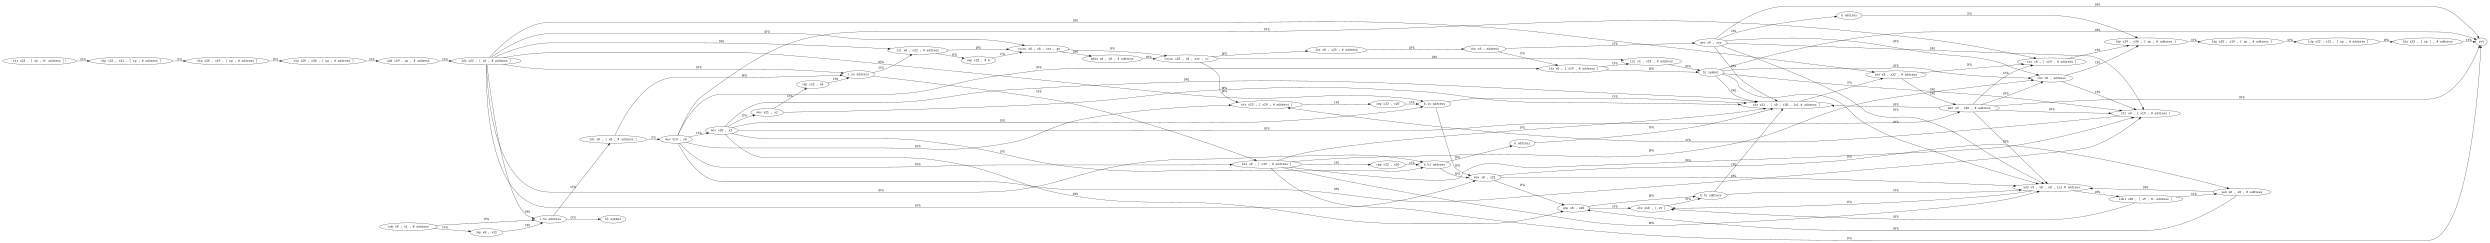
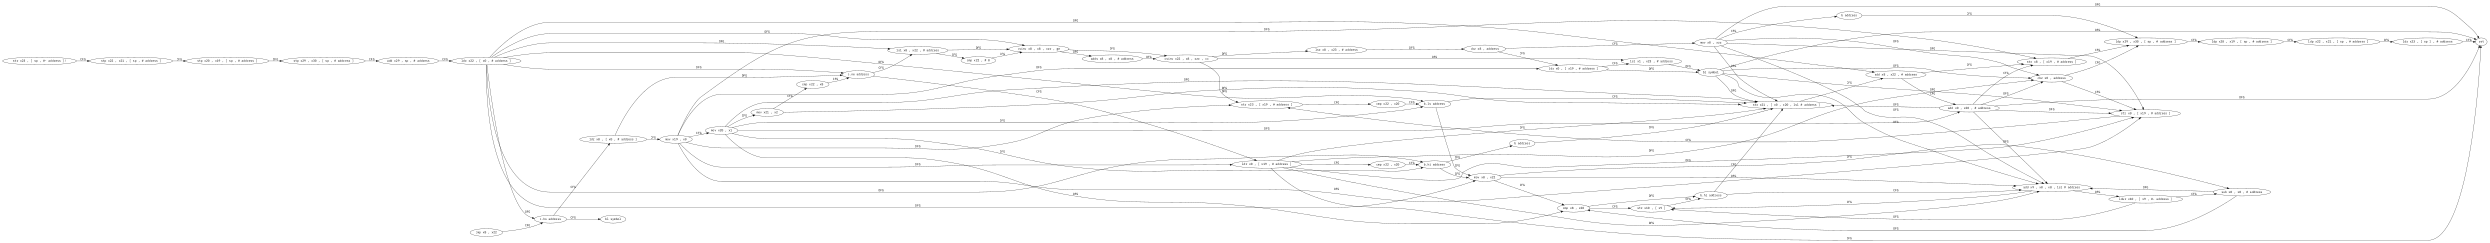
(408, 227) -> none
